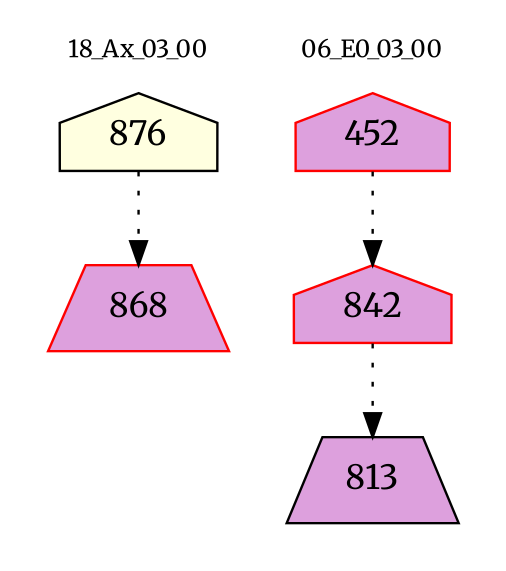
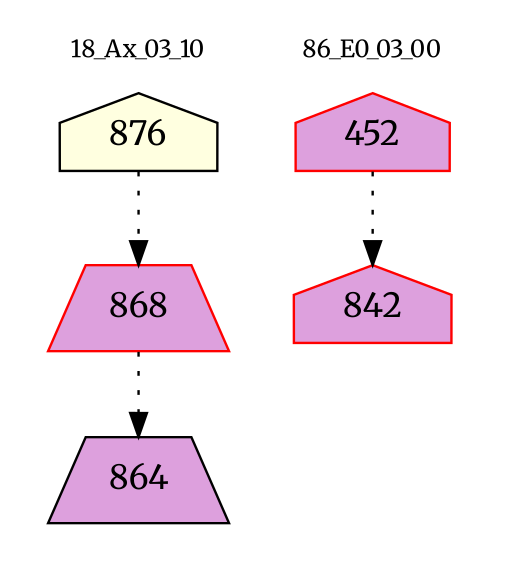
(139, 51) -> (139, 51)
(373, 51) -> (373, 51)
none -> (139, 480)
(373, 480) -> none
